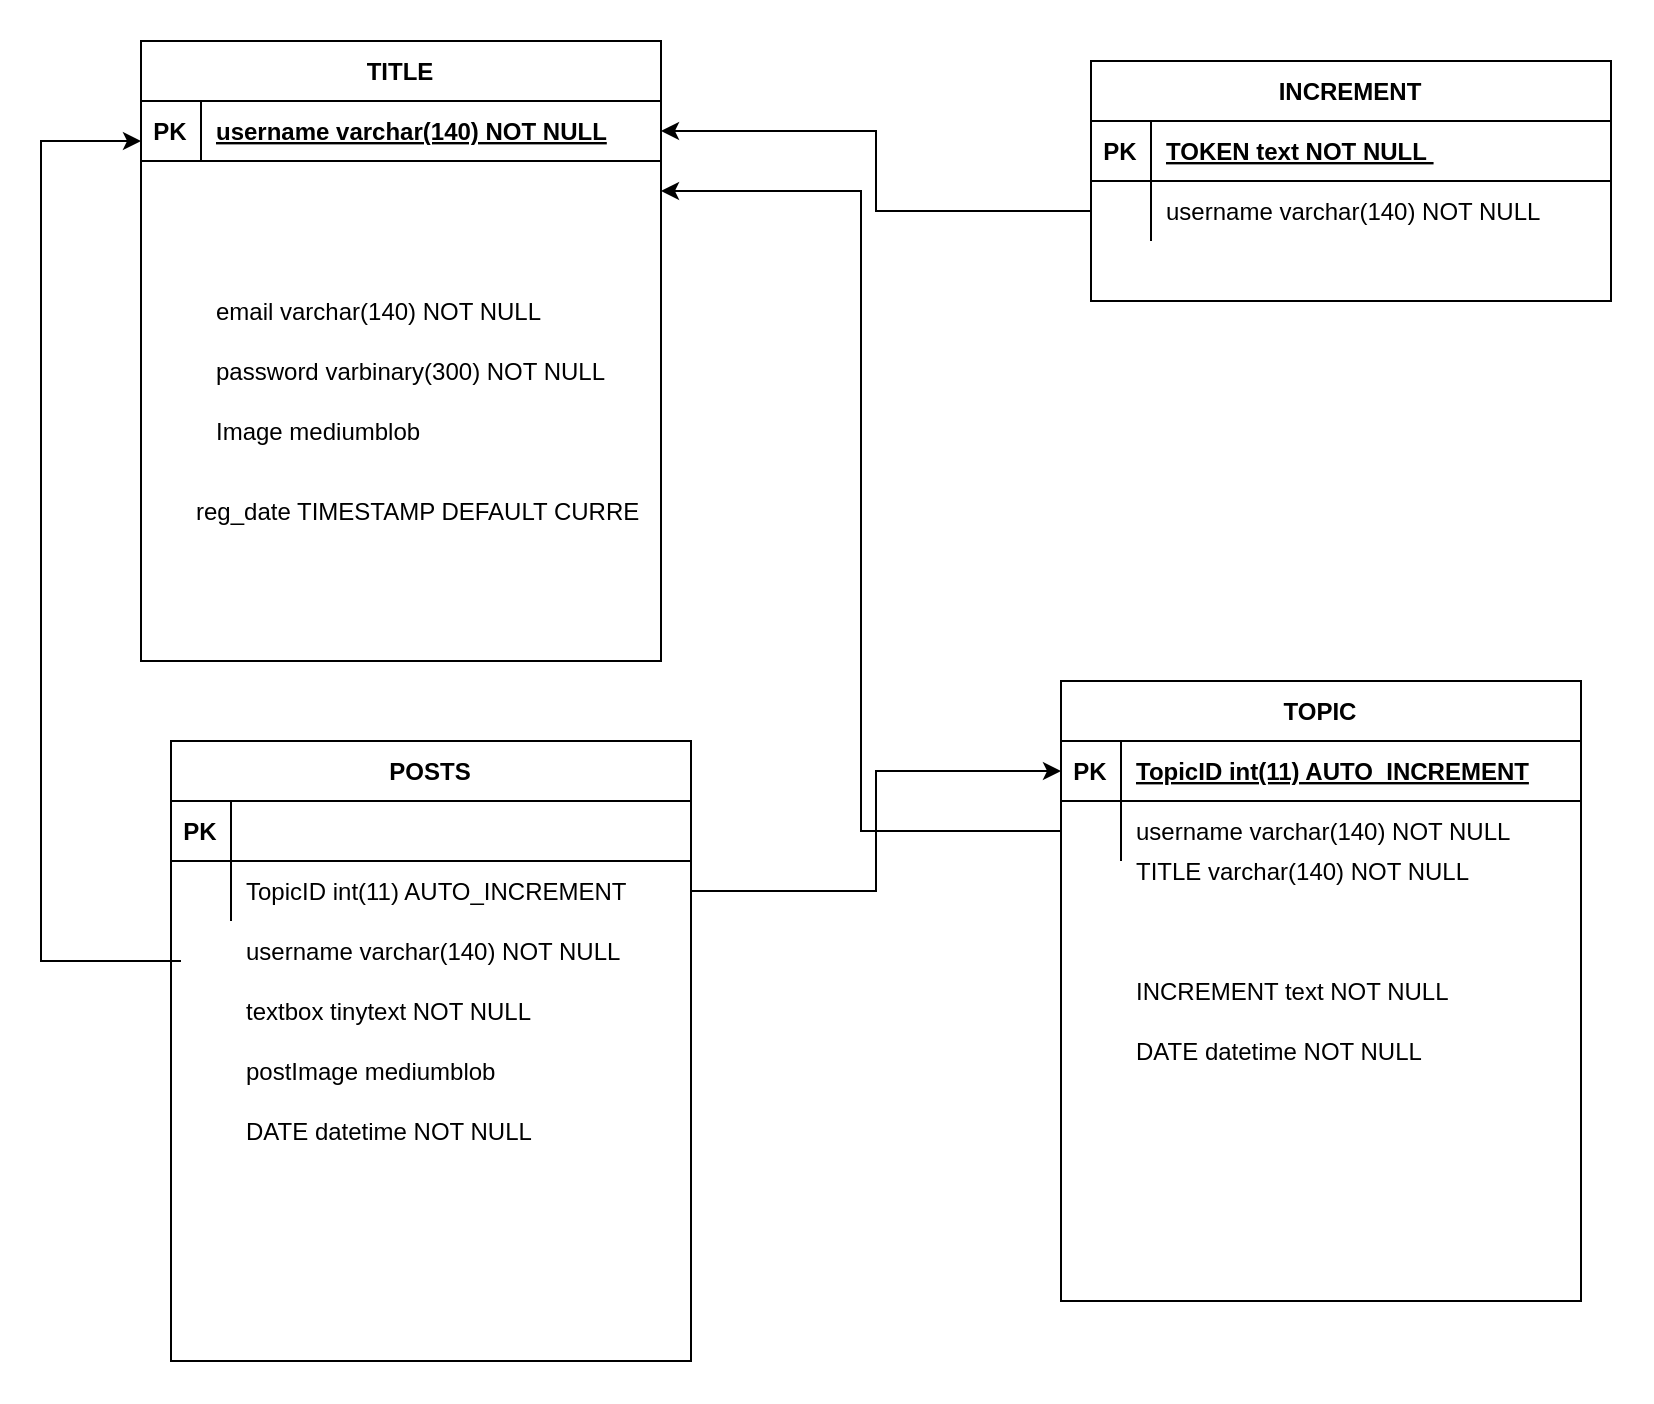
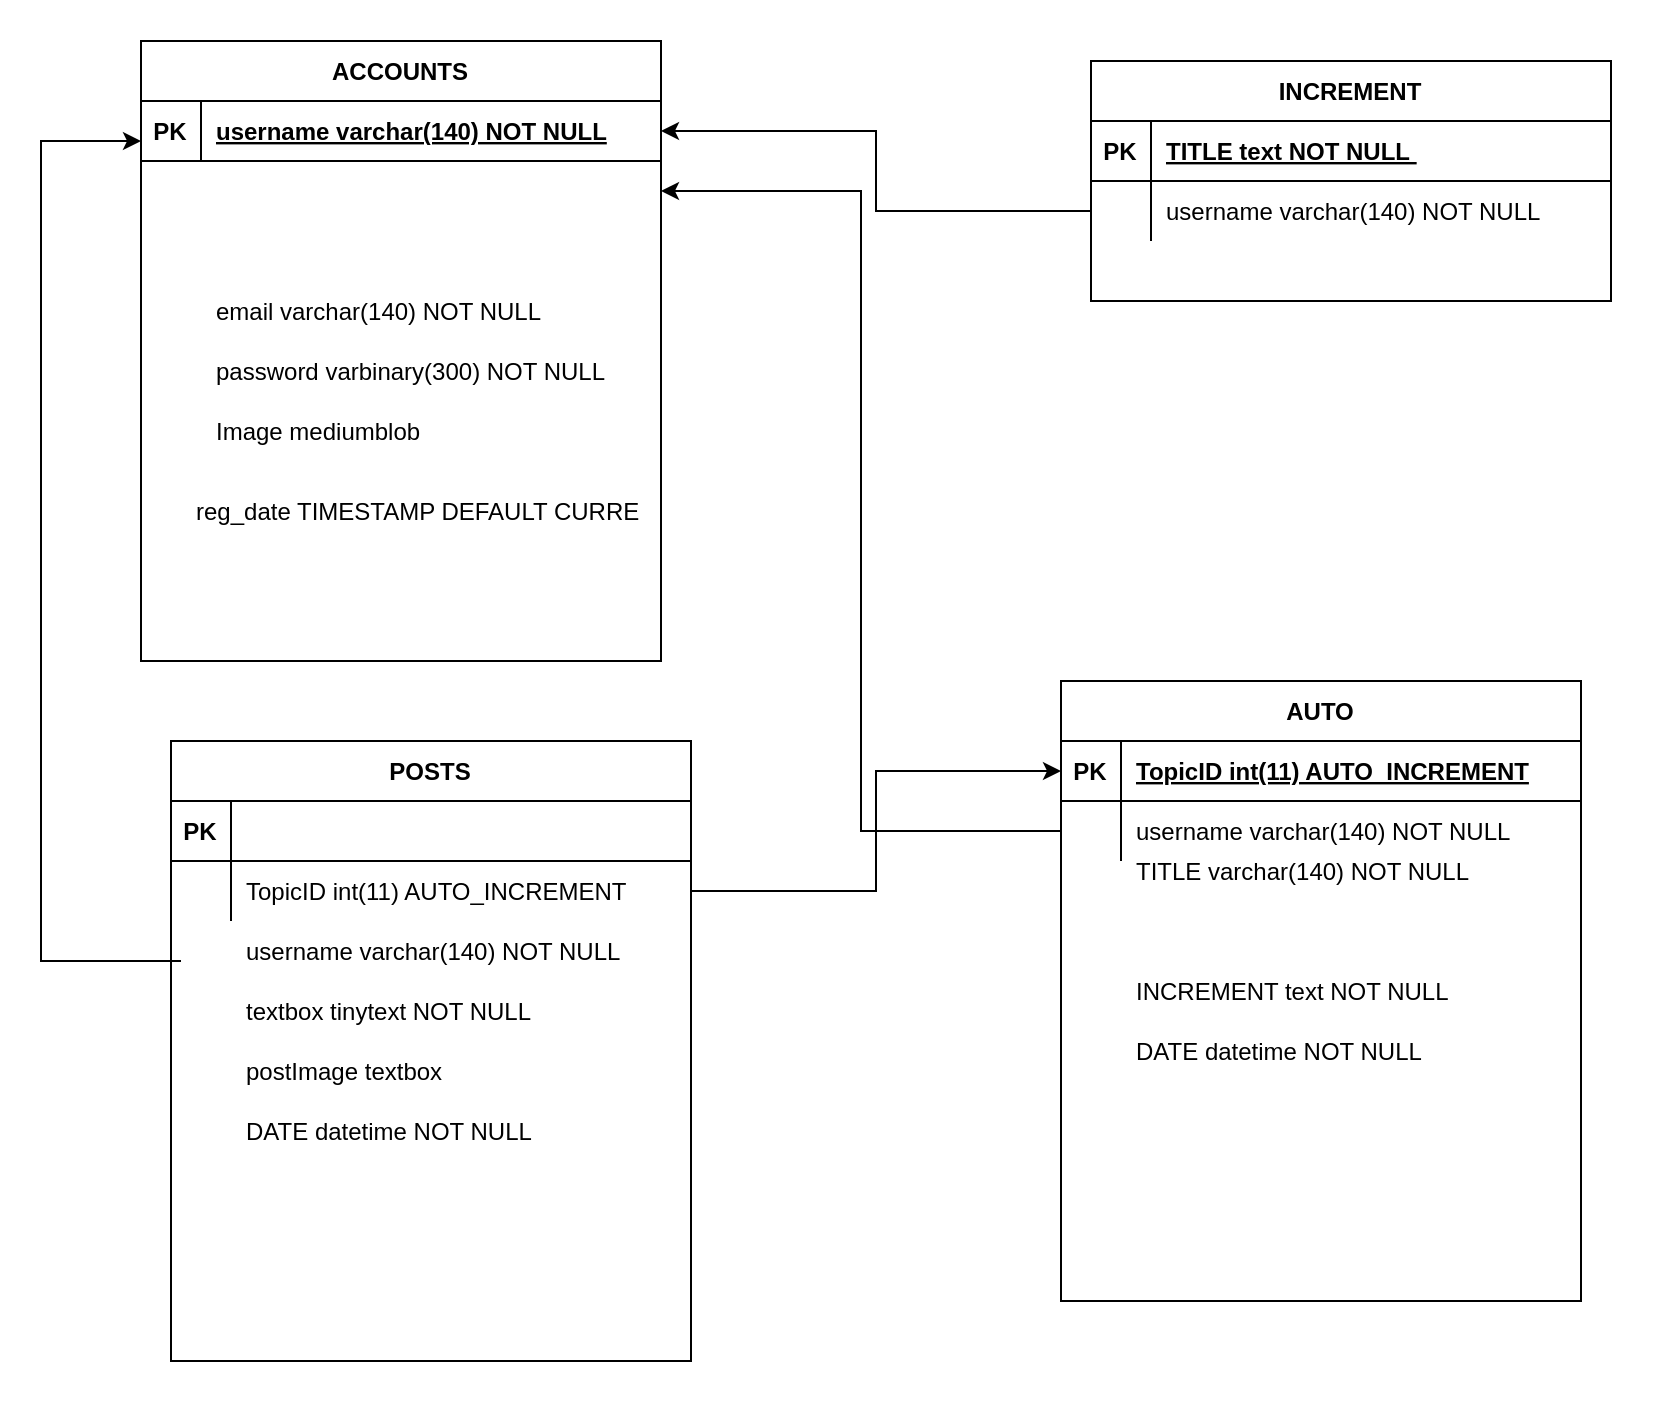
(400, 72) -> (400, 72)
(1284, 152) -> (1284, 152)
(1320, 712) -> (1320, 712)
(371, 1072) -> (357, 1072)
